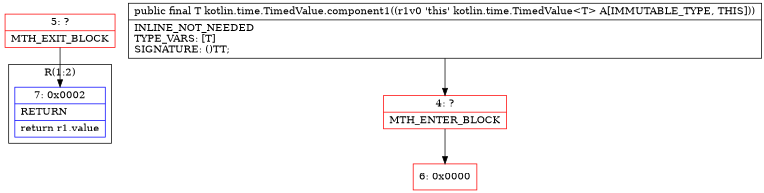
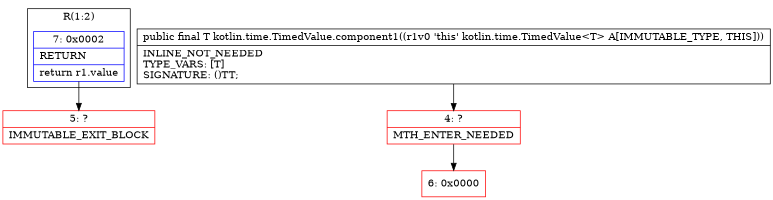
(60, 39) -> (79, 135)
(60, 59) -> (79, 92)
(445, 120) -> (454, 135)
